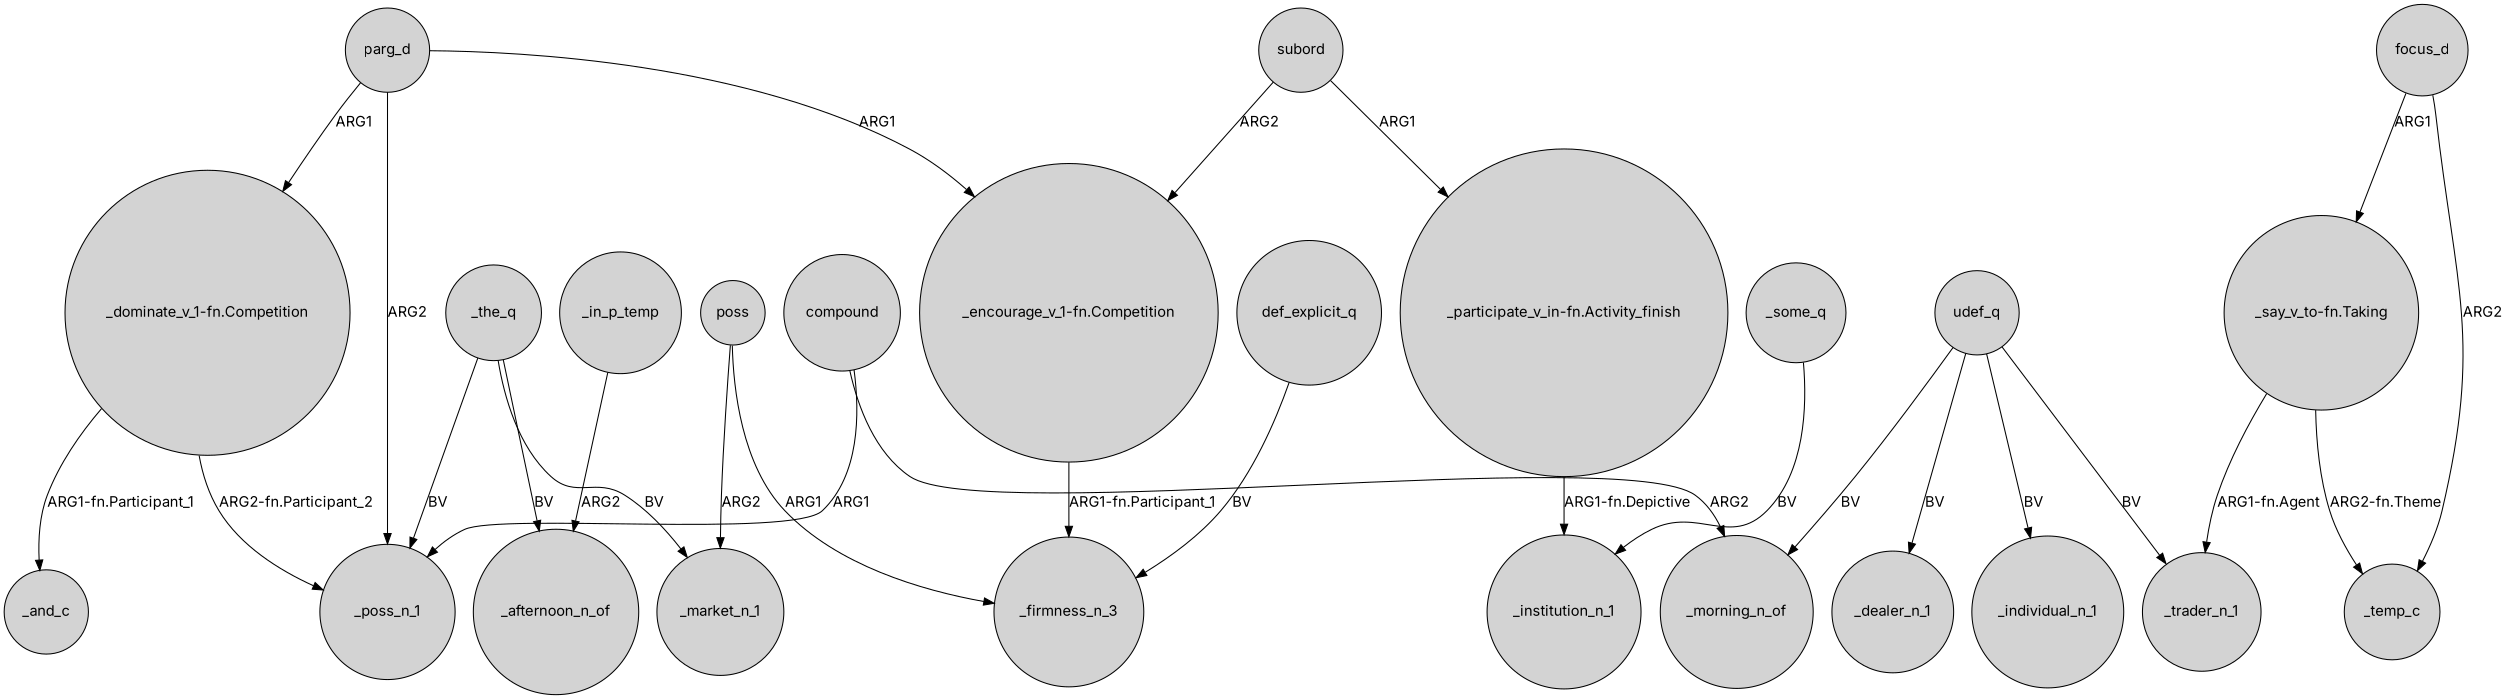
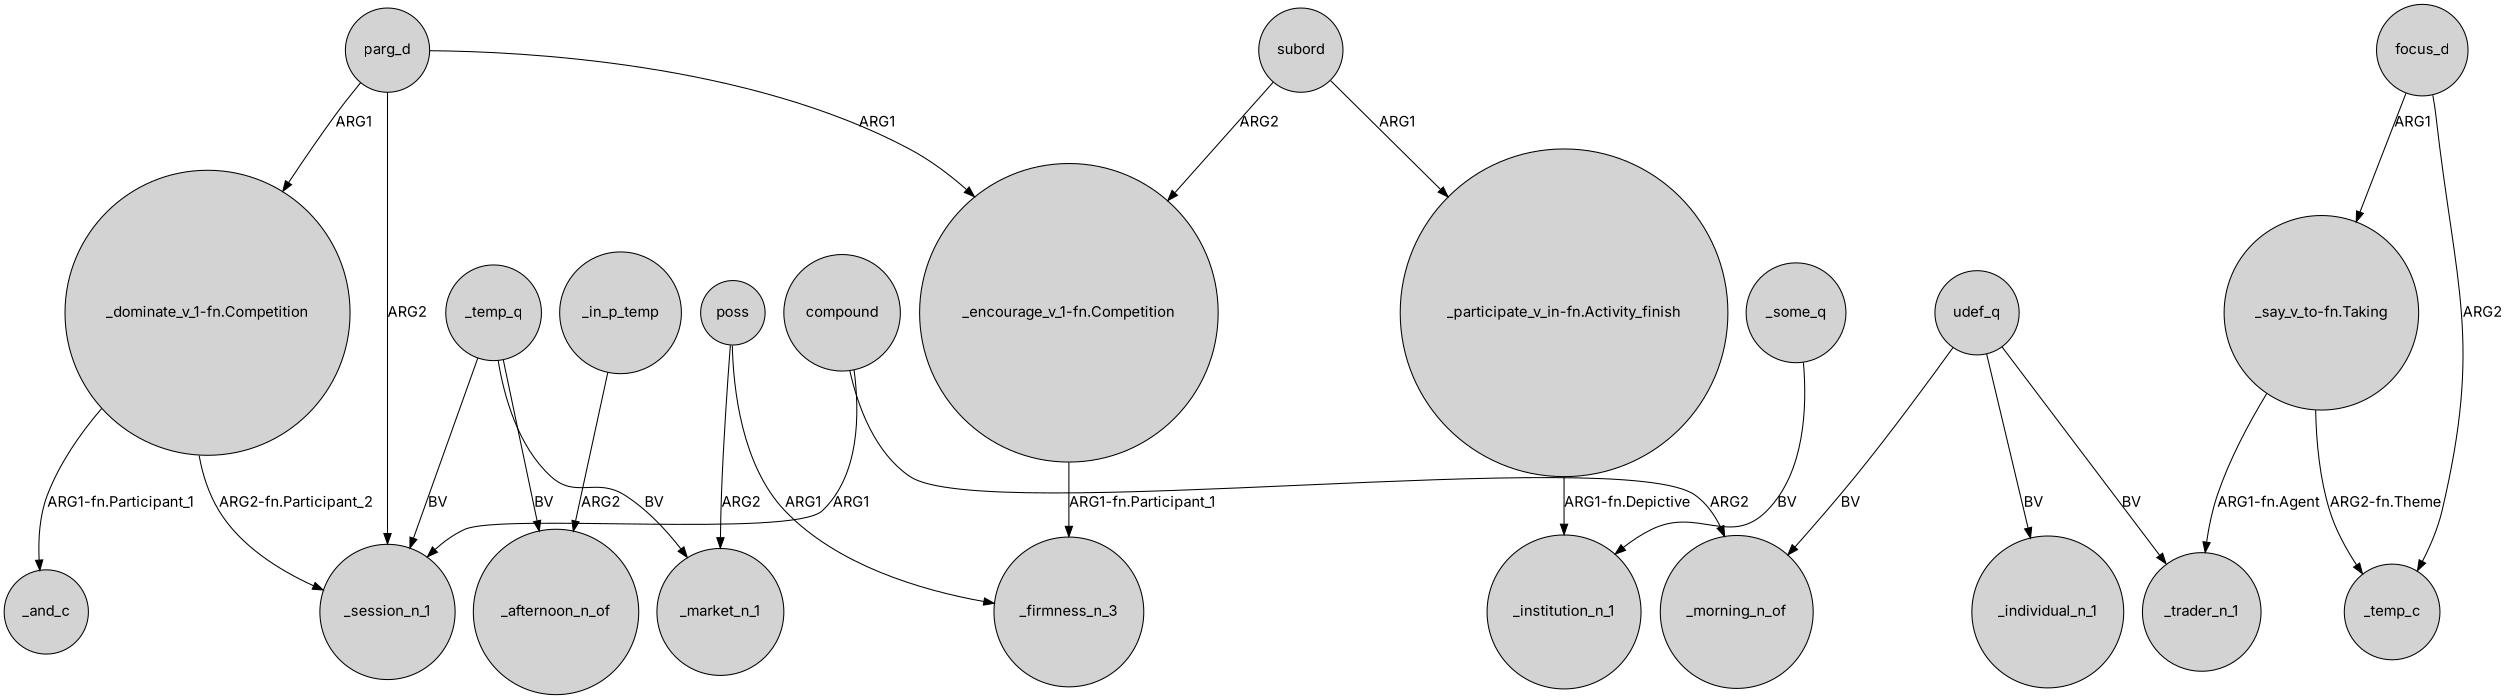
(494, 313) -> (494, 313)
(1309, 313) -> none
(388, 612) -> (388, 612)
(1893, 612) -> none
